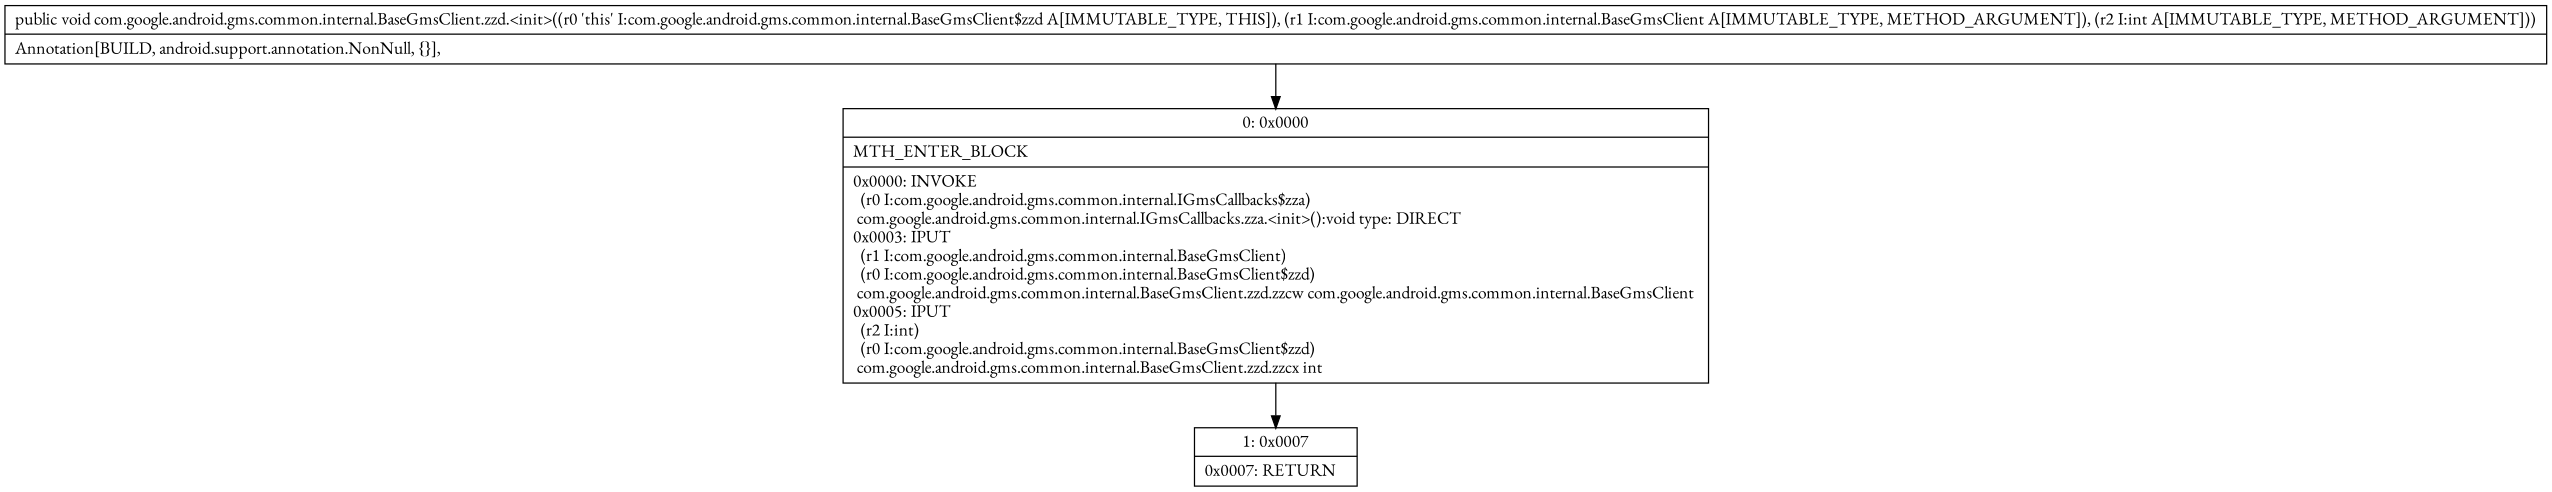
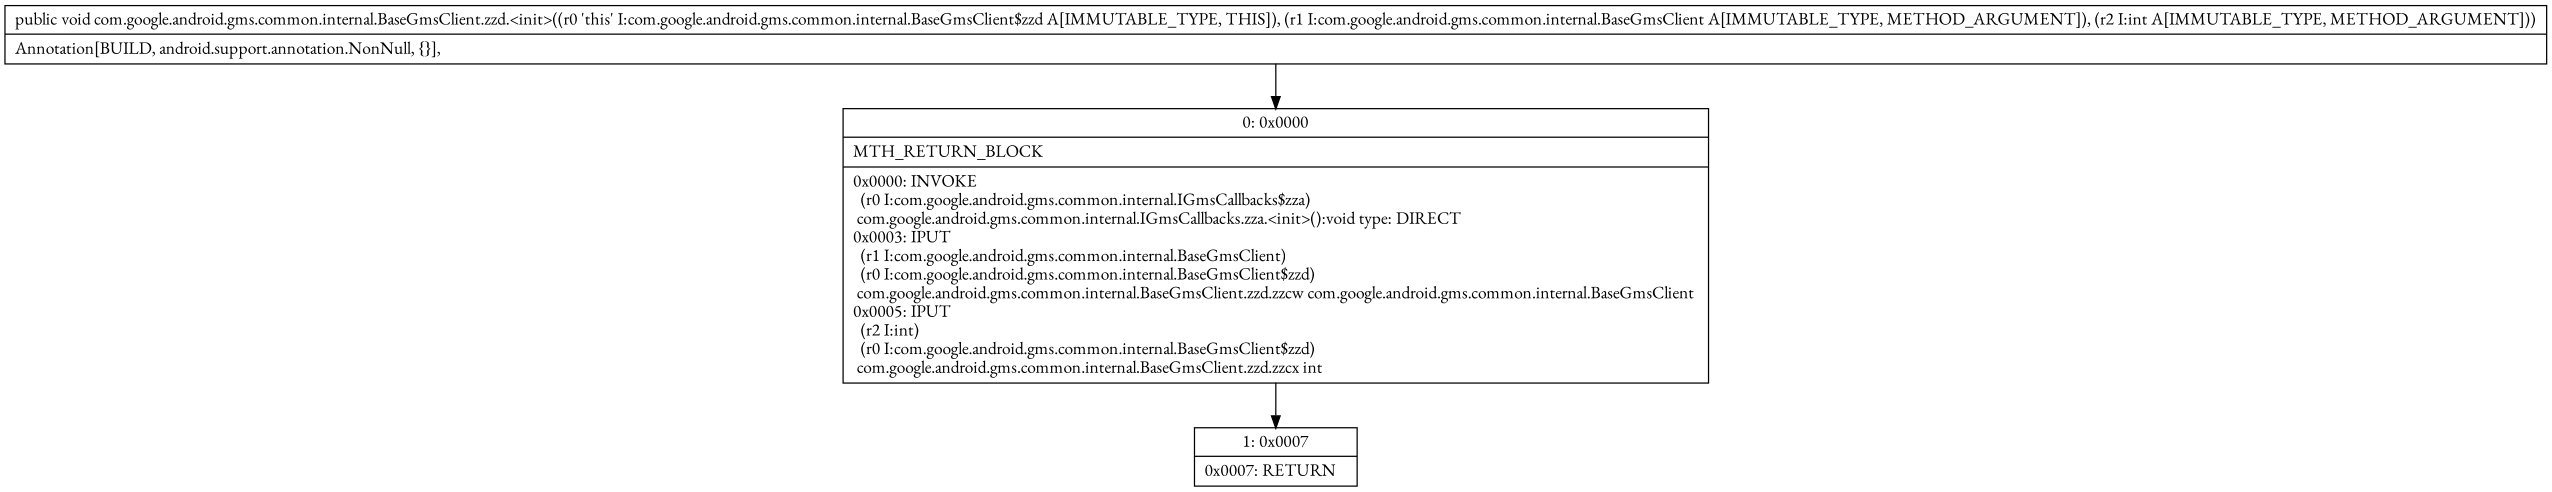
(941, 151) -> (949, 151)
